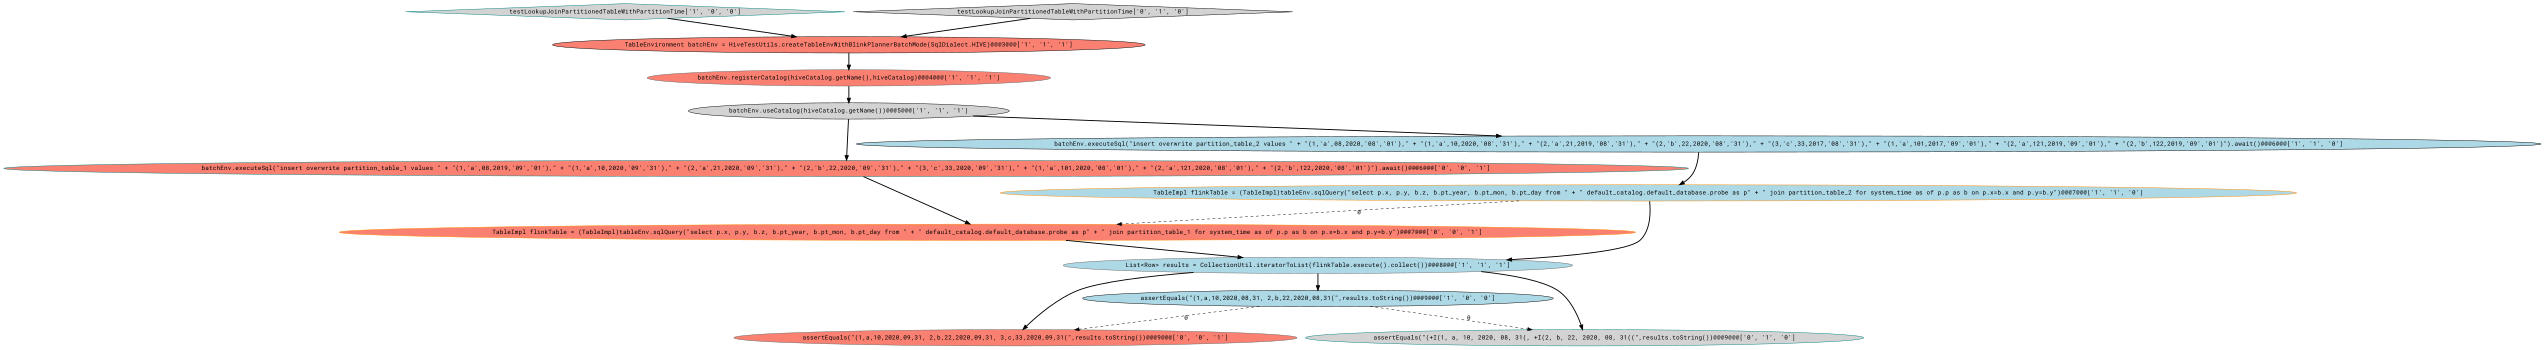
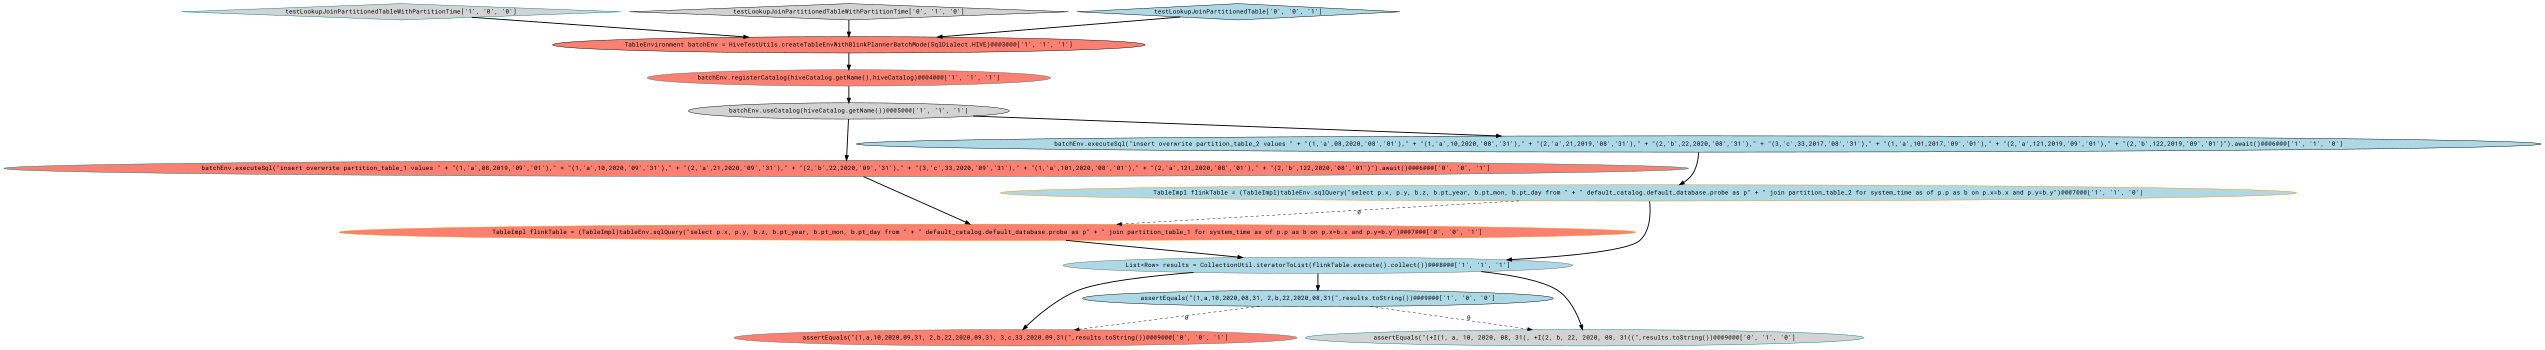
none -> (1238, 12)
